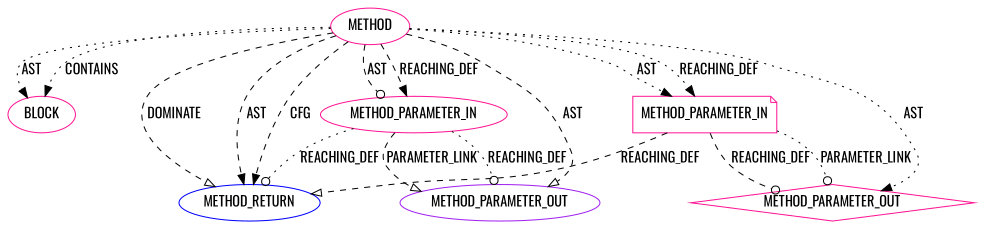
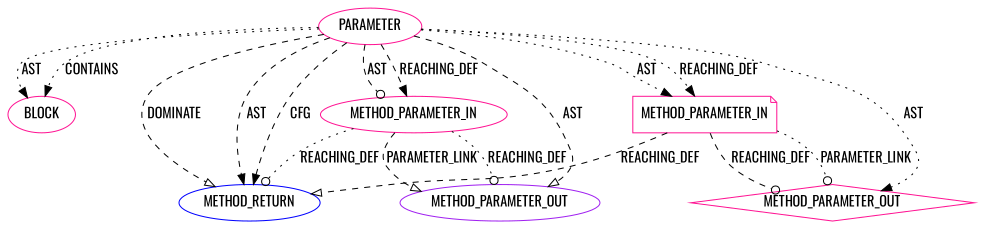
(370, 26) -> (370, 26)
